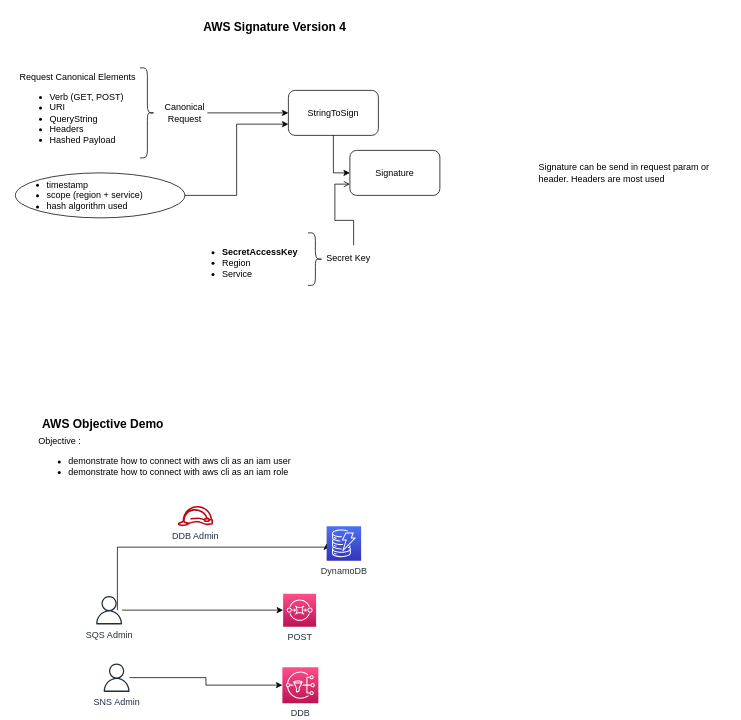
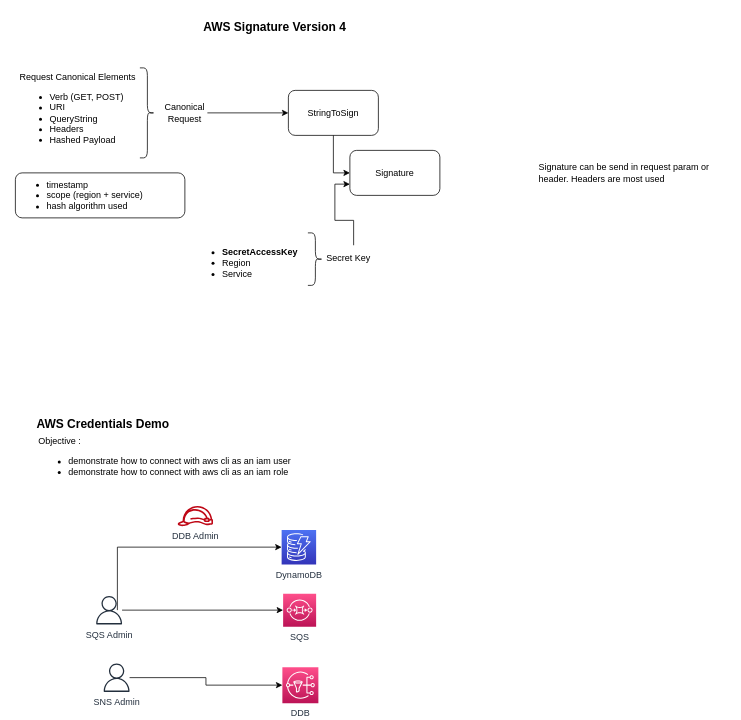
(237, 184) -> none
(345, 184) -> (343, 184)
(100, 195) -> (100, 195)
(103, 424) -> (103, 424)
(344, 543) -> (299, 547)
(300, 637) -> (300, 637)
